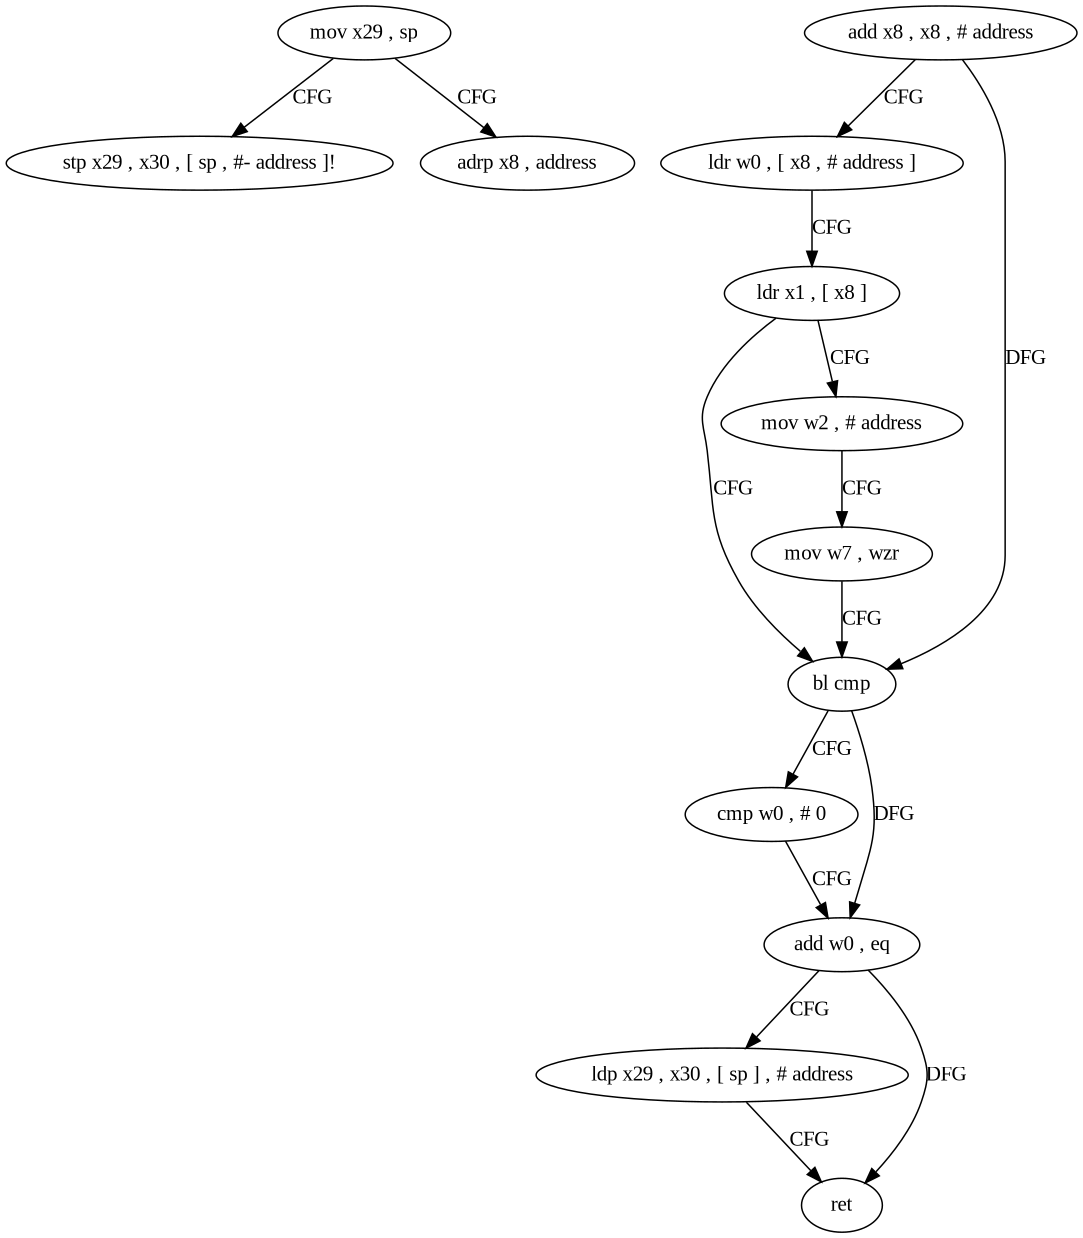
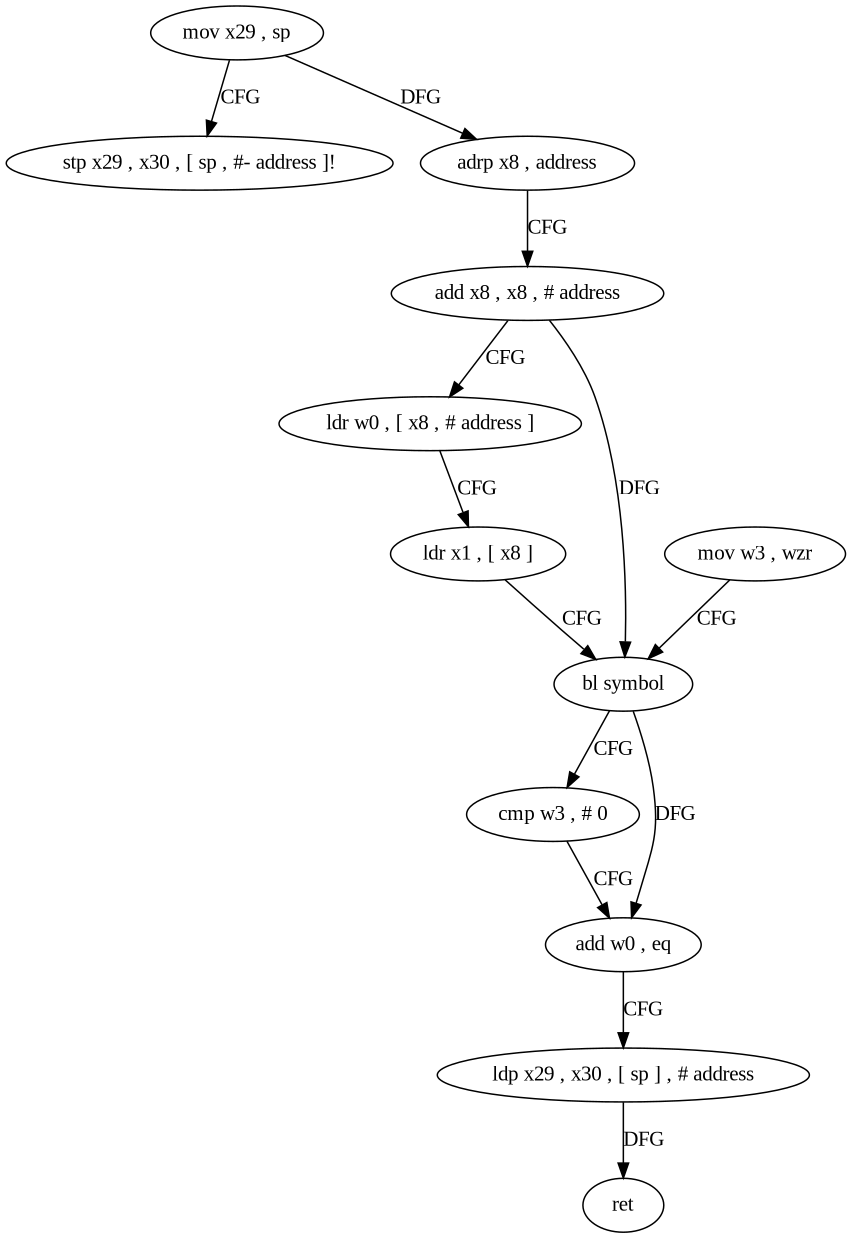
(477, 98) -> (421, 98)
none -> (528, 221)
(842, 424) -> none
(842, 554) -> (755, 554)
(842, 684) -> (623, 684)
(772, 814) -> (553, 814)
(927, 1069) -> none
(810, 1140) -> (644, 1140)
